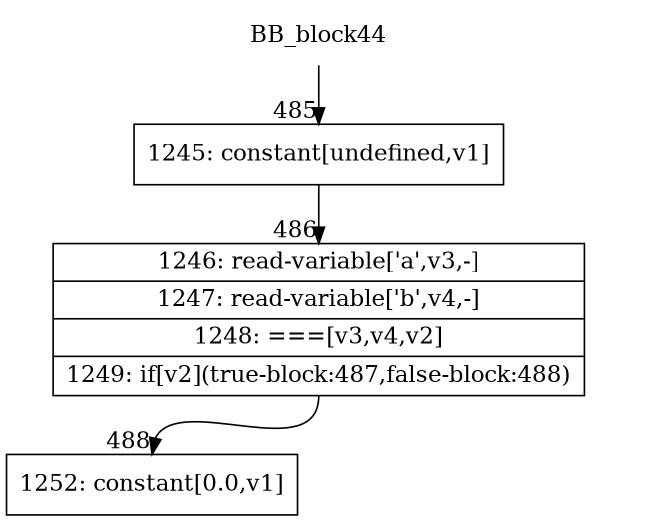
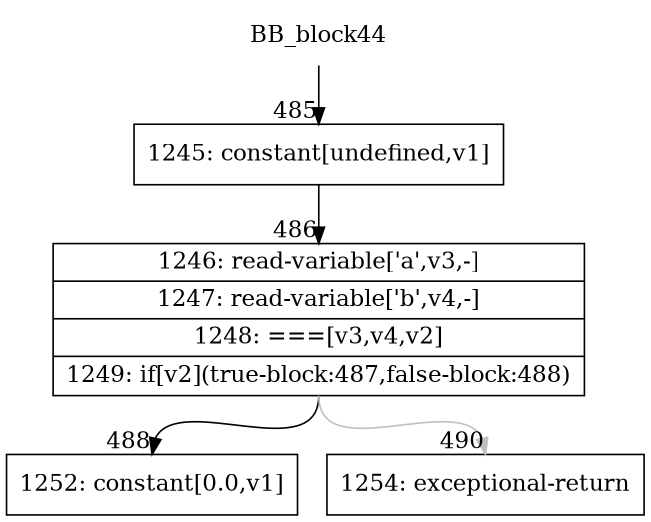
none -> (486, 485)
